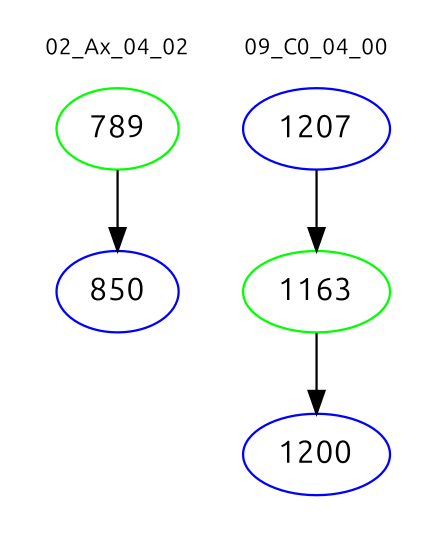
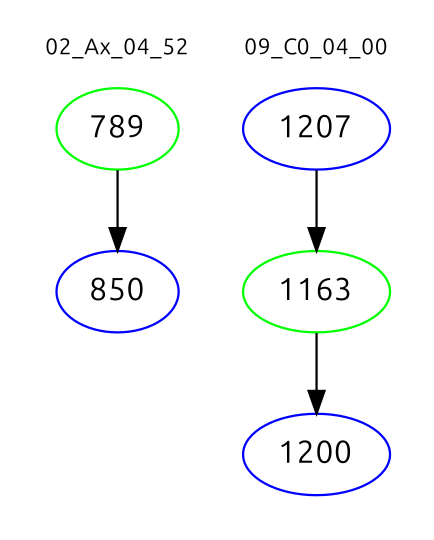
(118, 49) -> (118, 49)
